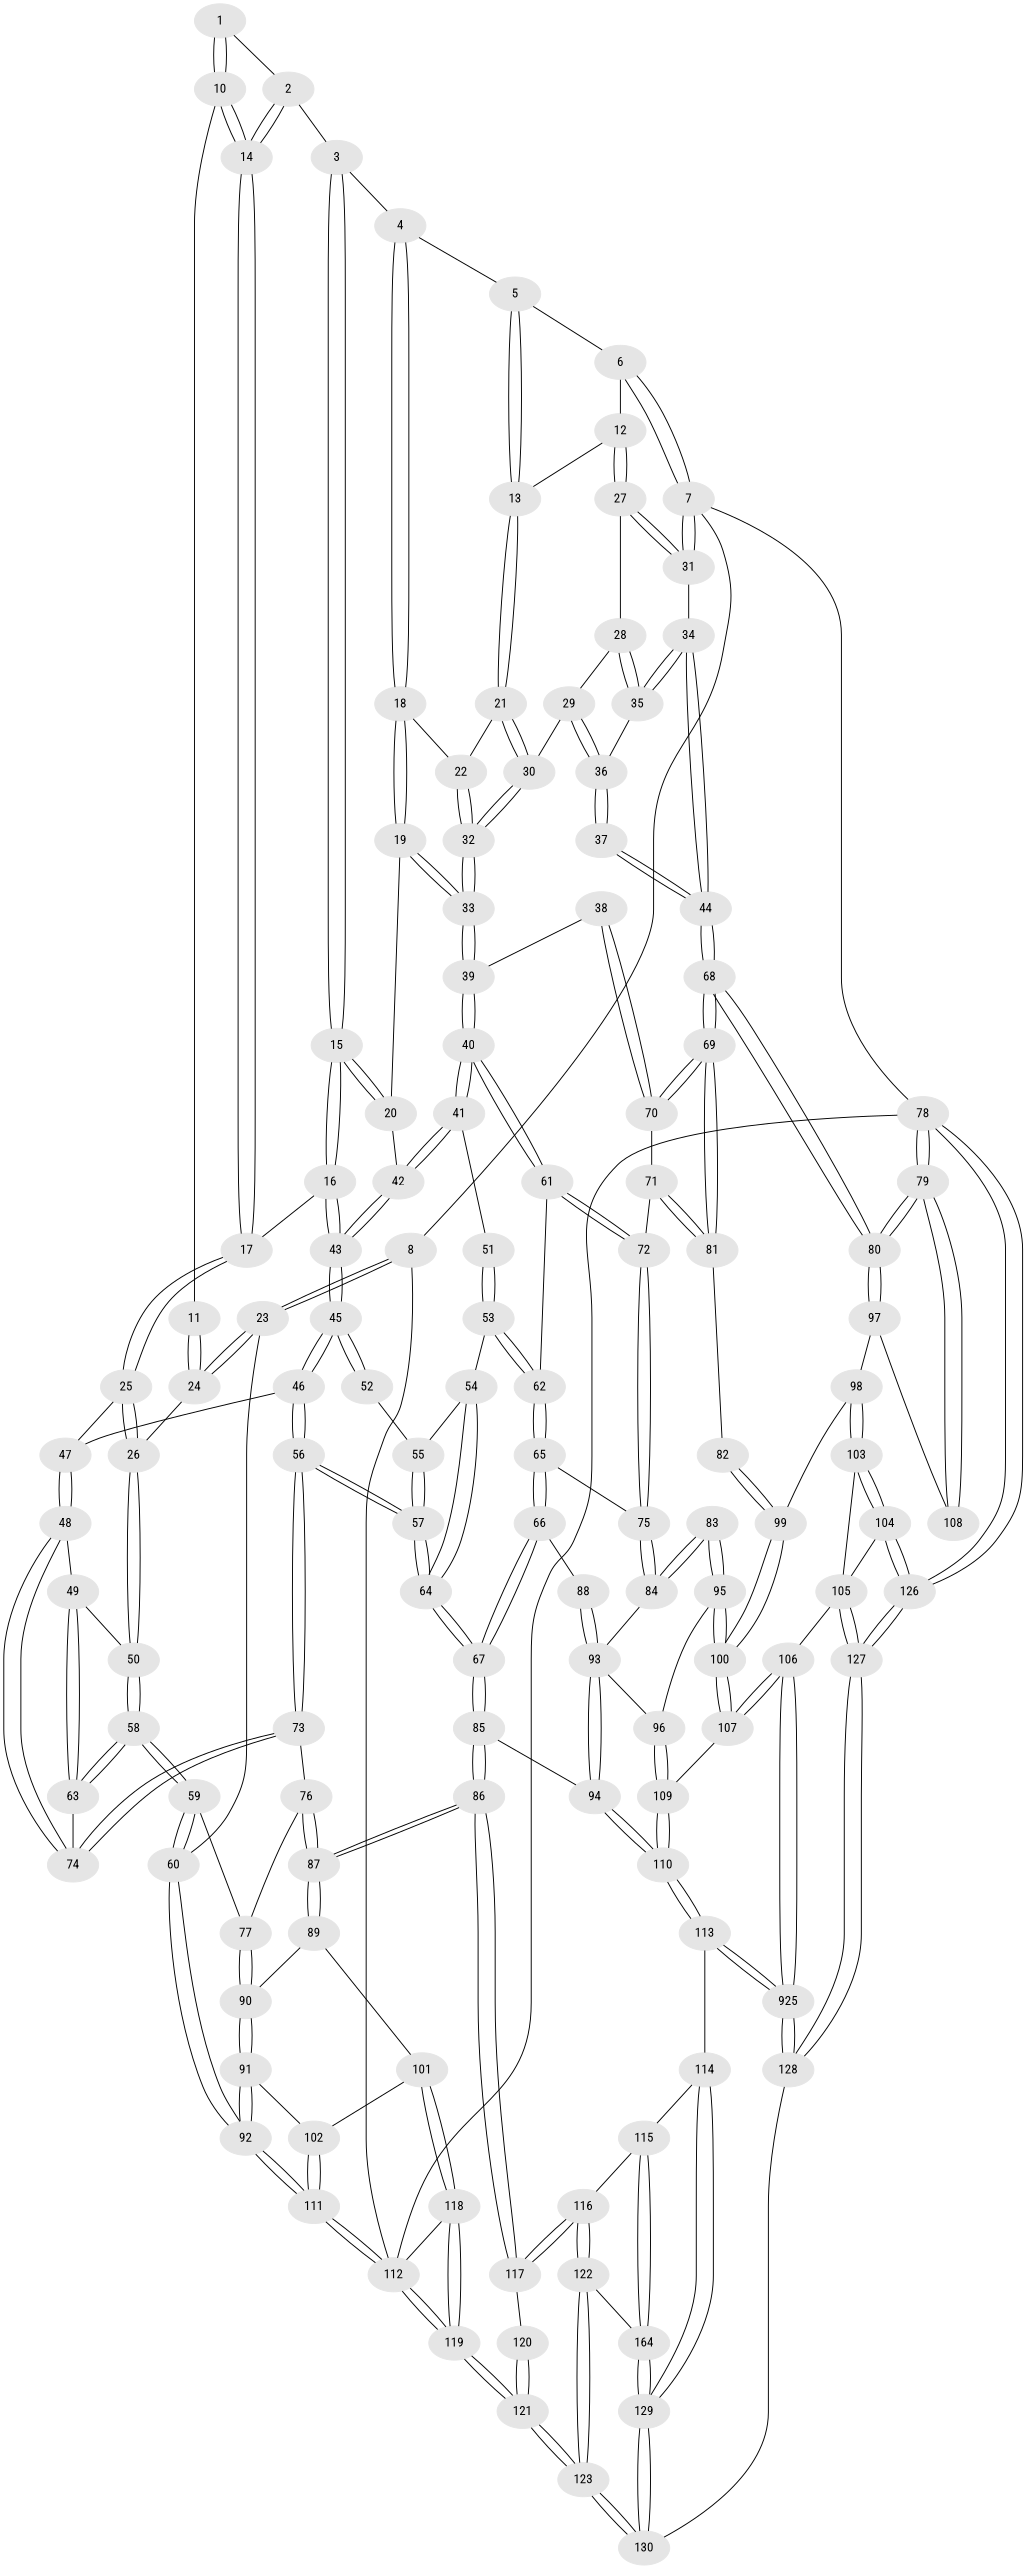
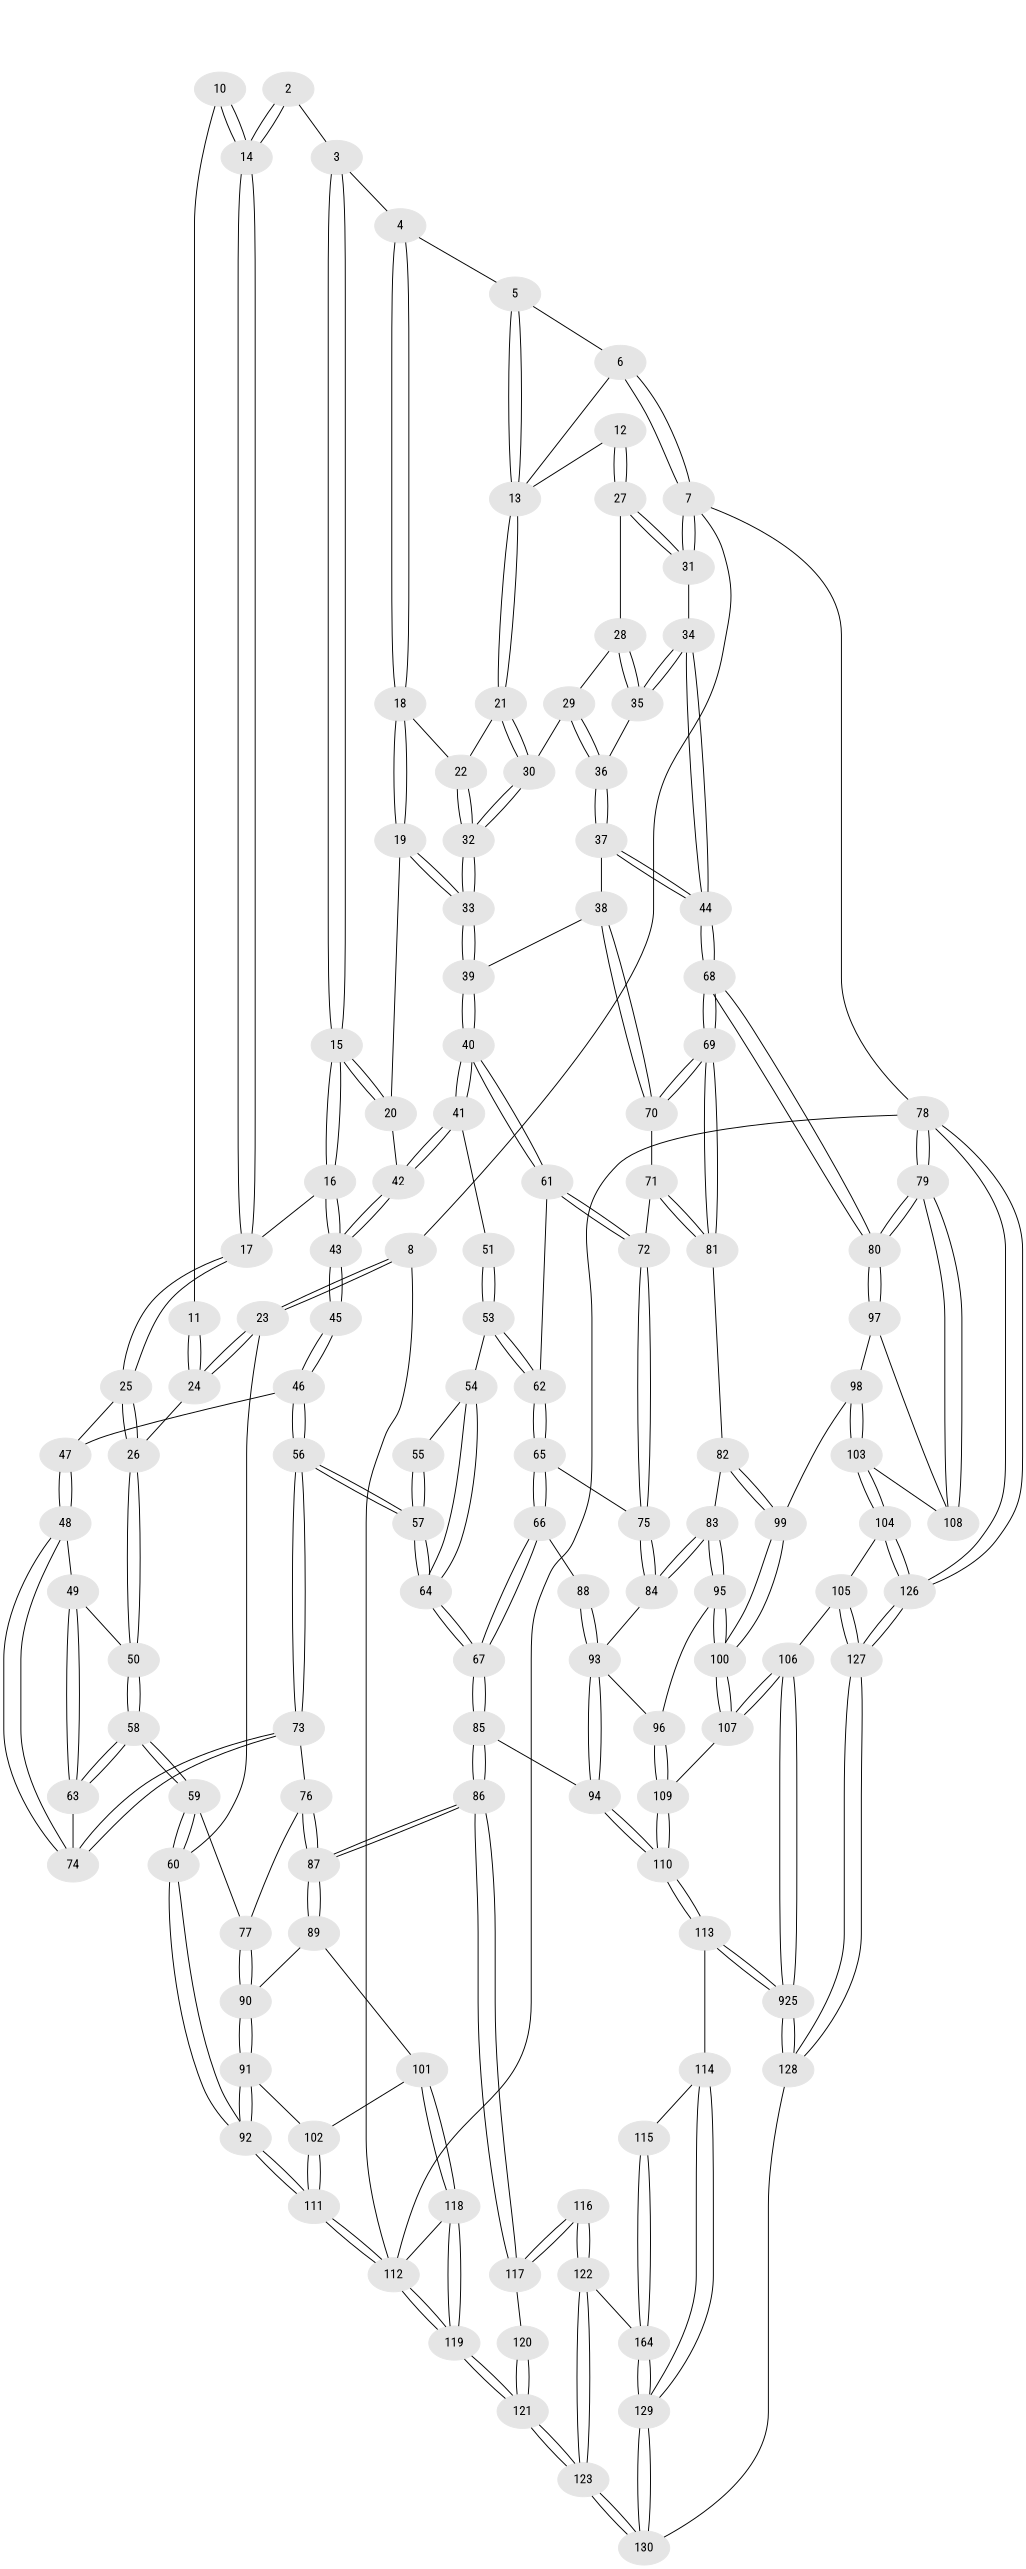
(220, 21) -> none
(620, 397) -> (568, 431)
none -> (601, 875)
(367, 1387) -> none
none -> (718, 1489)
(849, 1524) -> (905, 1489)
(614, 2172) -> none
